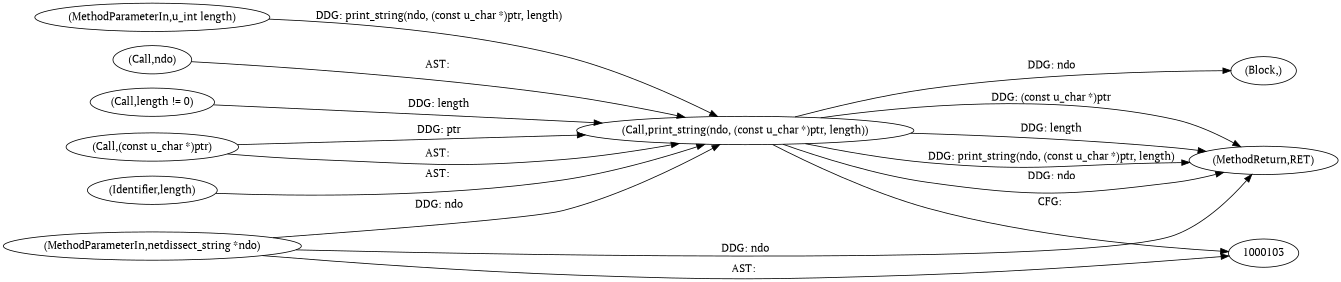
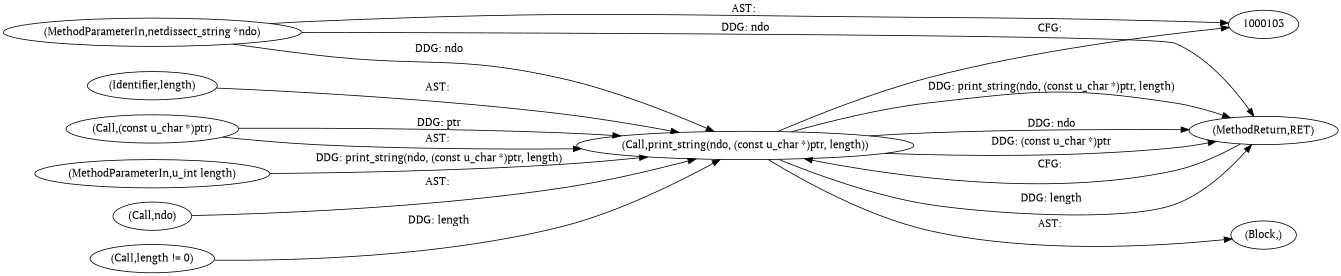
(1051, 66) -> (1051, 224)
none -> (1029, 184)
